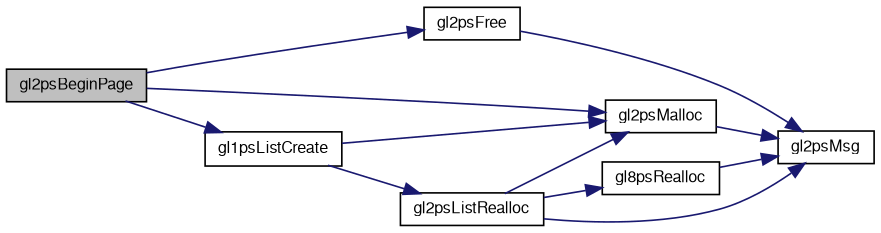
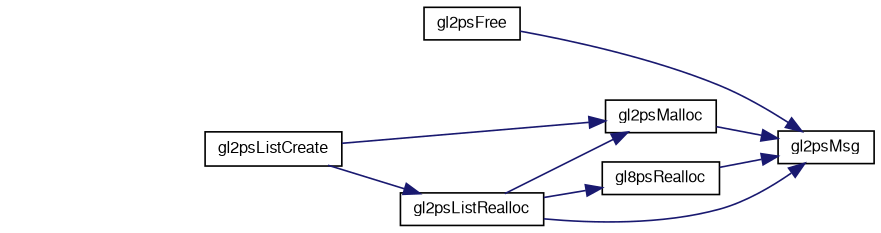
(77, 85) -> none
(273, 149) -> (273, 149)
